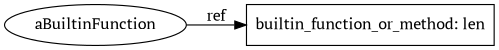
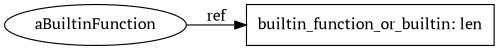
(370, 25) -> (370, 25)
